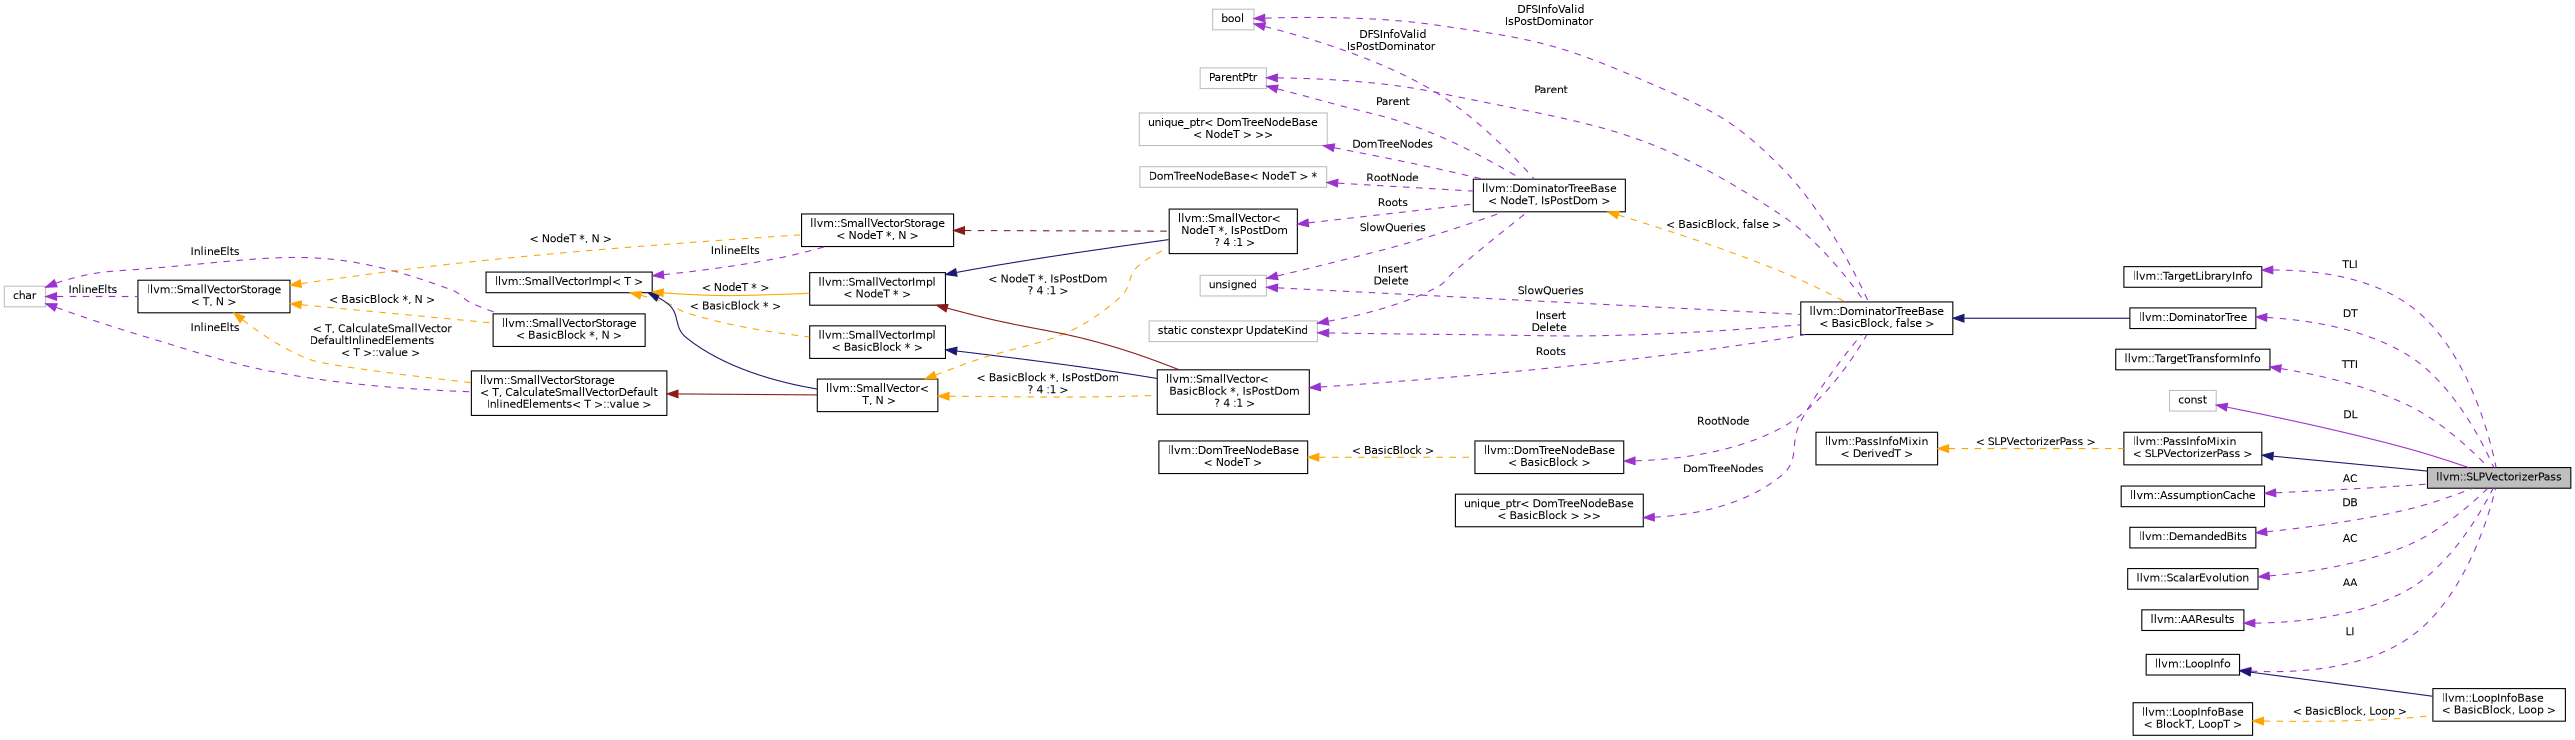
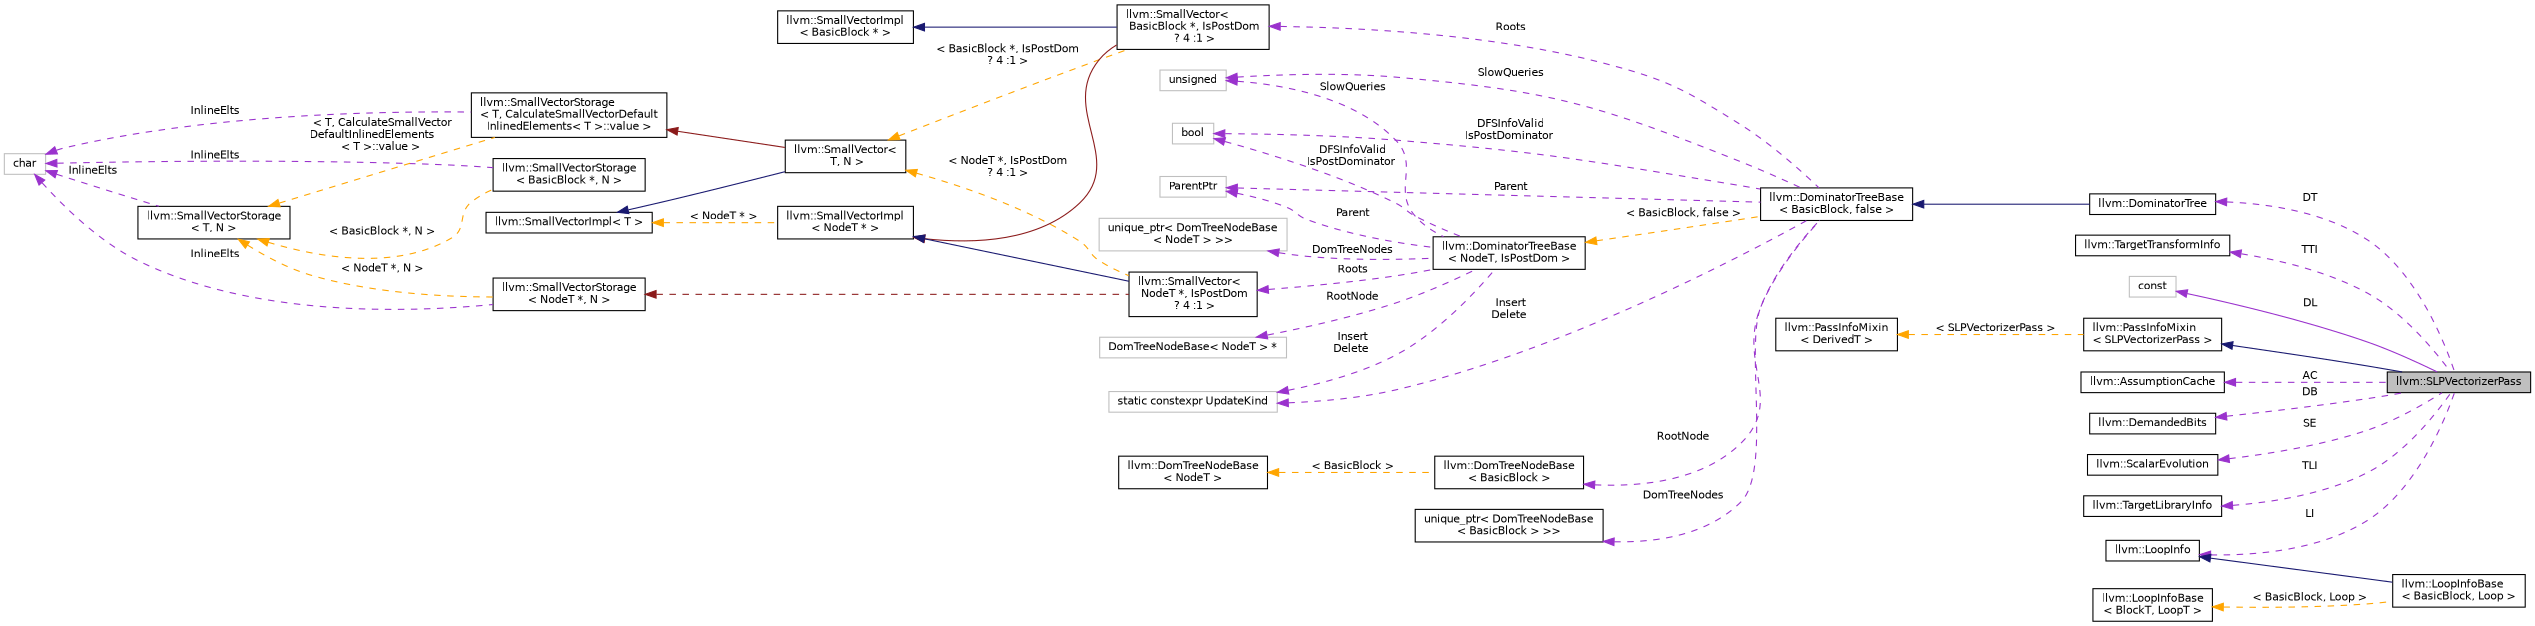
(745, 264) -> (251, 296)
(736, 296) -> (720, 223)
(723, 323) -> none
(2349, 539) -> (2309, 424)
(2193, 620) -> none
